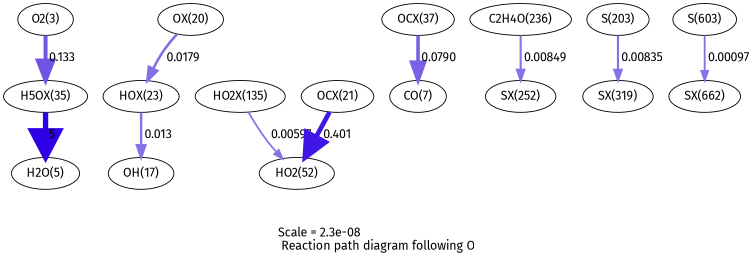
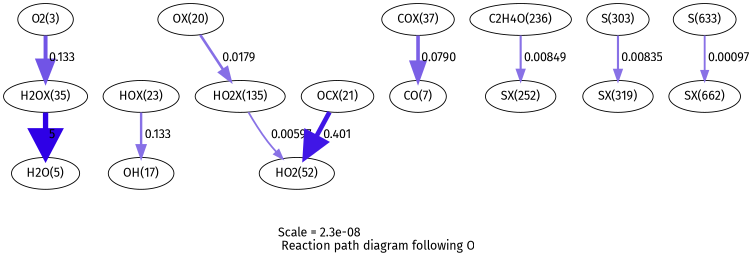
(418, 19) -> (418, 19)
(618, 19) -> (618, 19)
(705, 19) -> (705, 19)
(164, 51) -> (212, 52)
(46, 96) -> (46, 96)
(157, 135) -> (157, 135)
